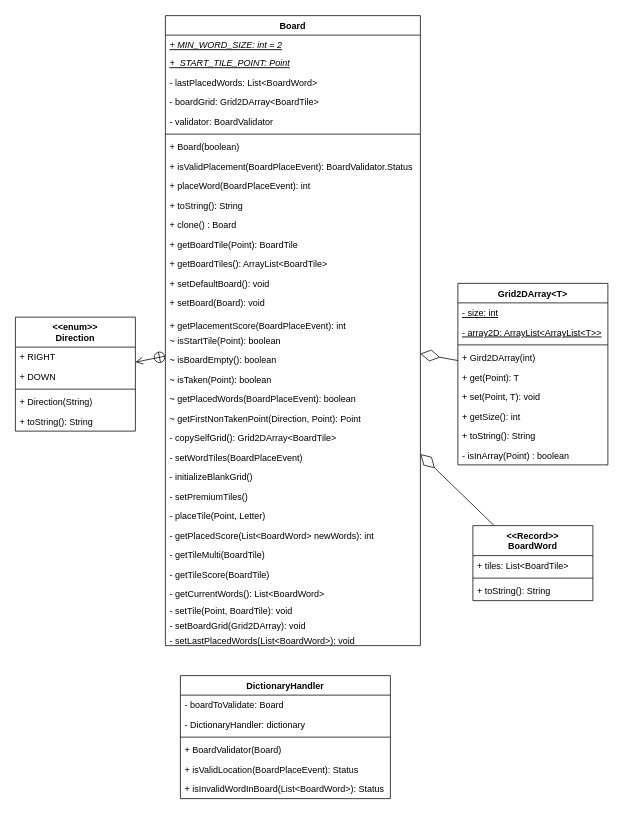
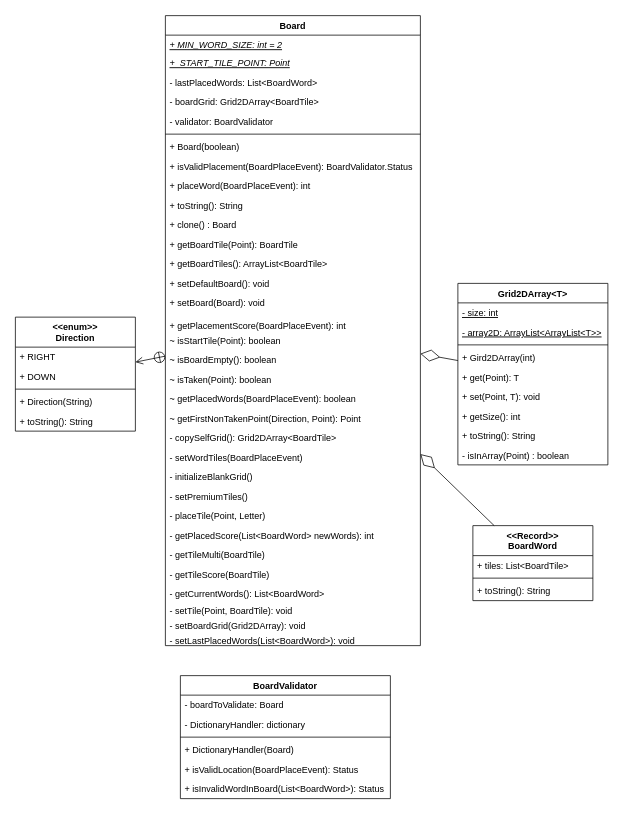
(285, 686) -> (285, 686)
(239, 750) -> (245, 750)
